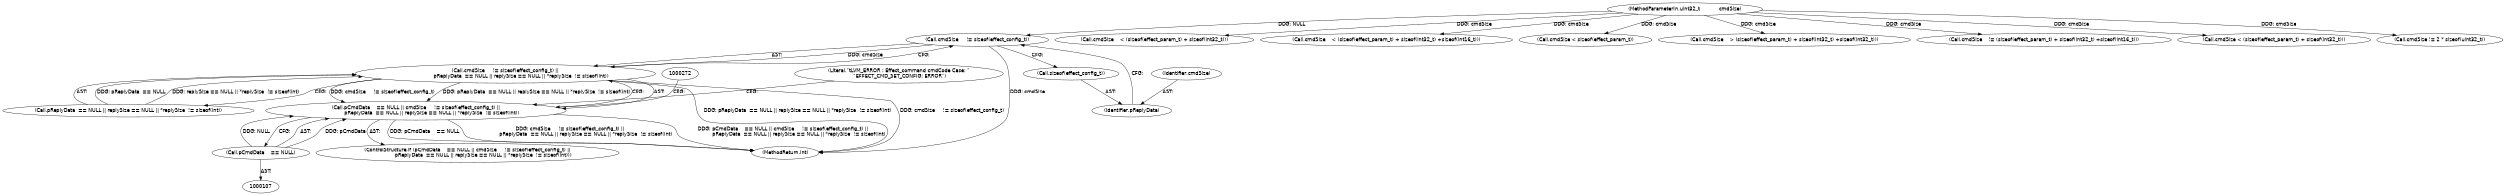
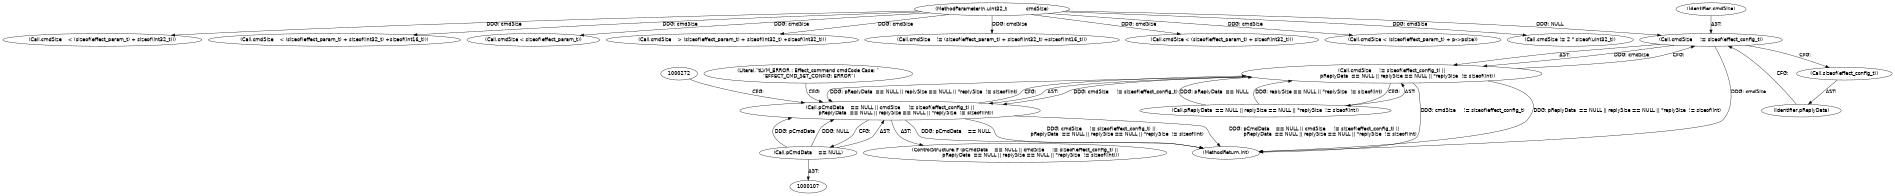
none -> (1413, 40)
(1161, 91) -> (1711, 23)
